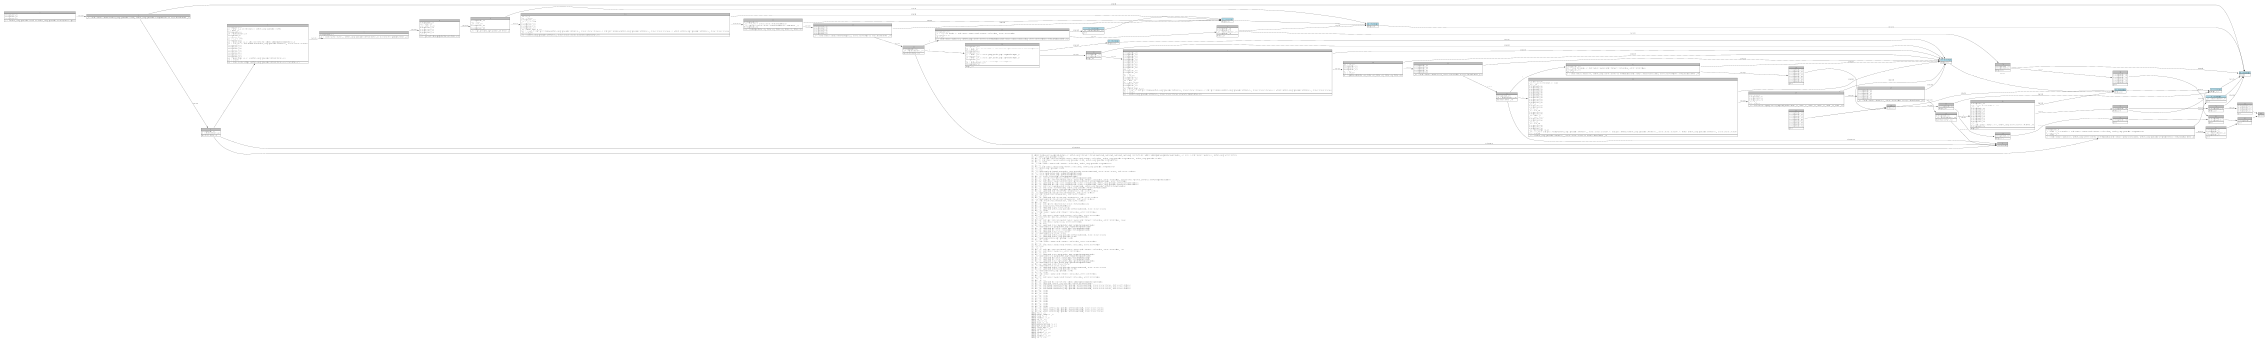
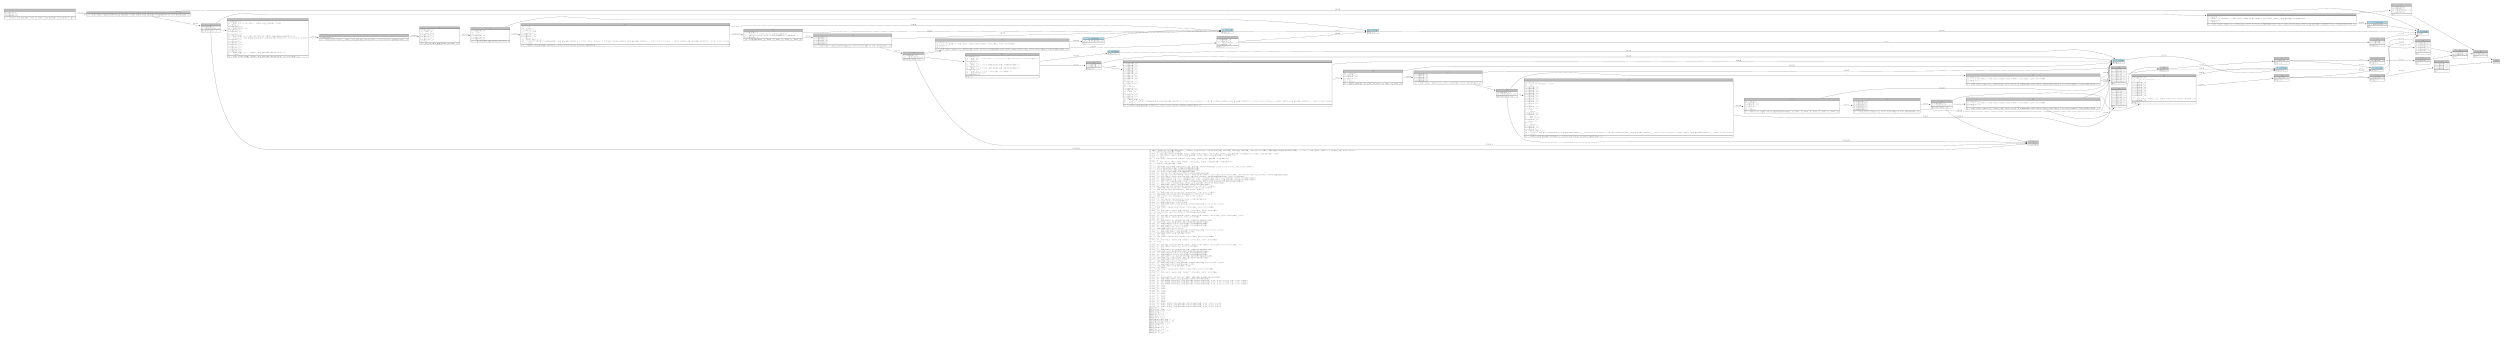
none -> (2033, 104)
